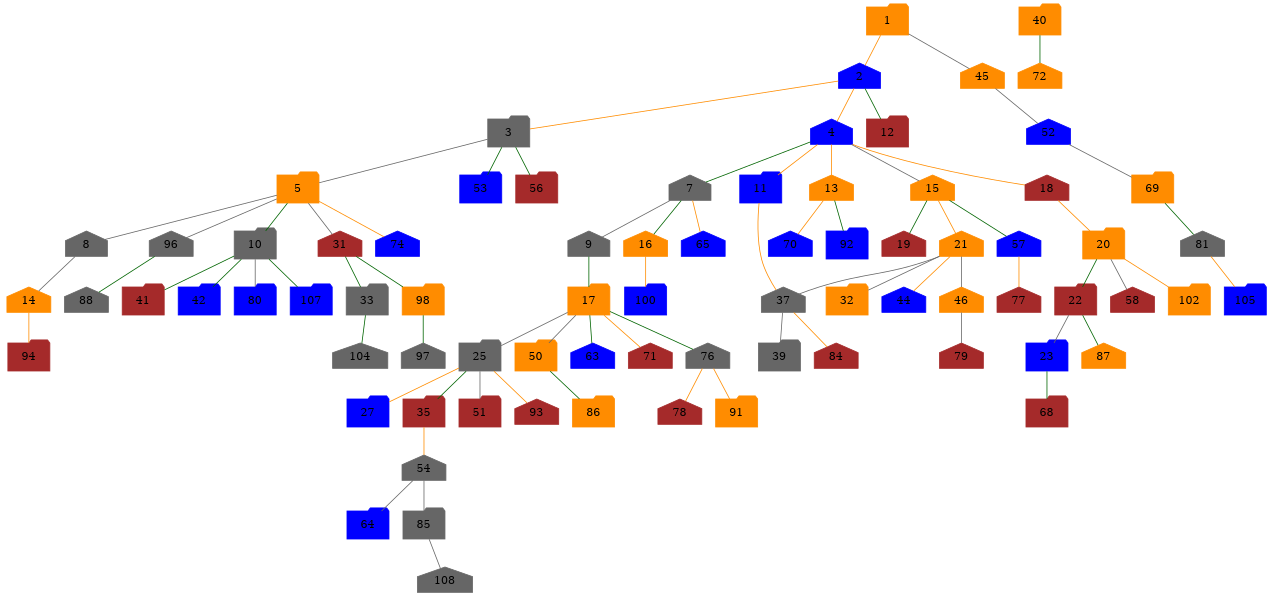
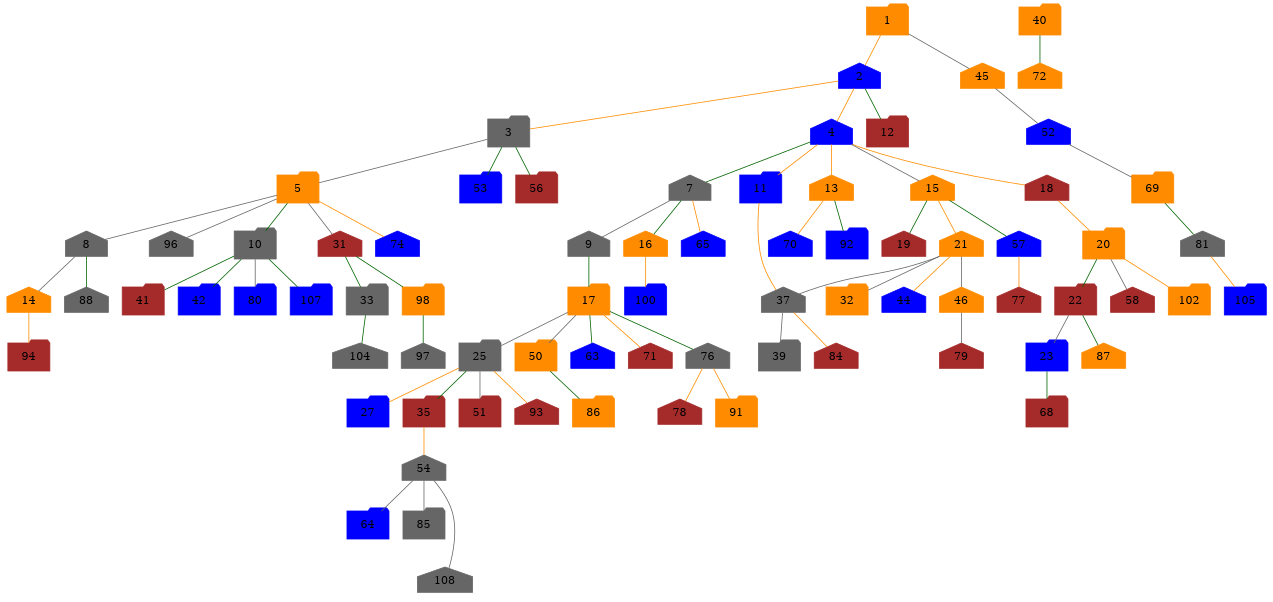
(127, 274) -> (86, 272)
(435, 554) -> (454, 522)
